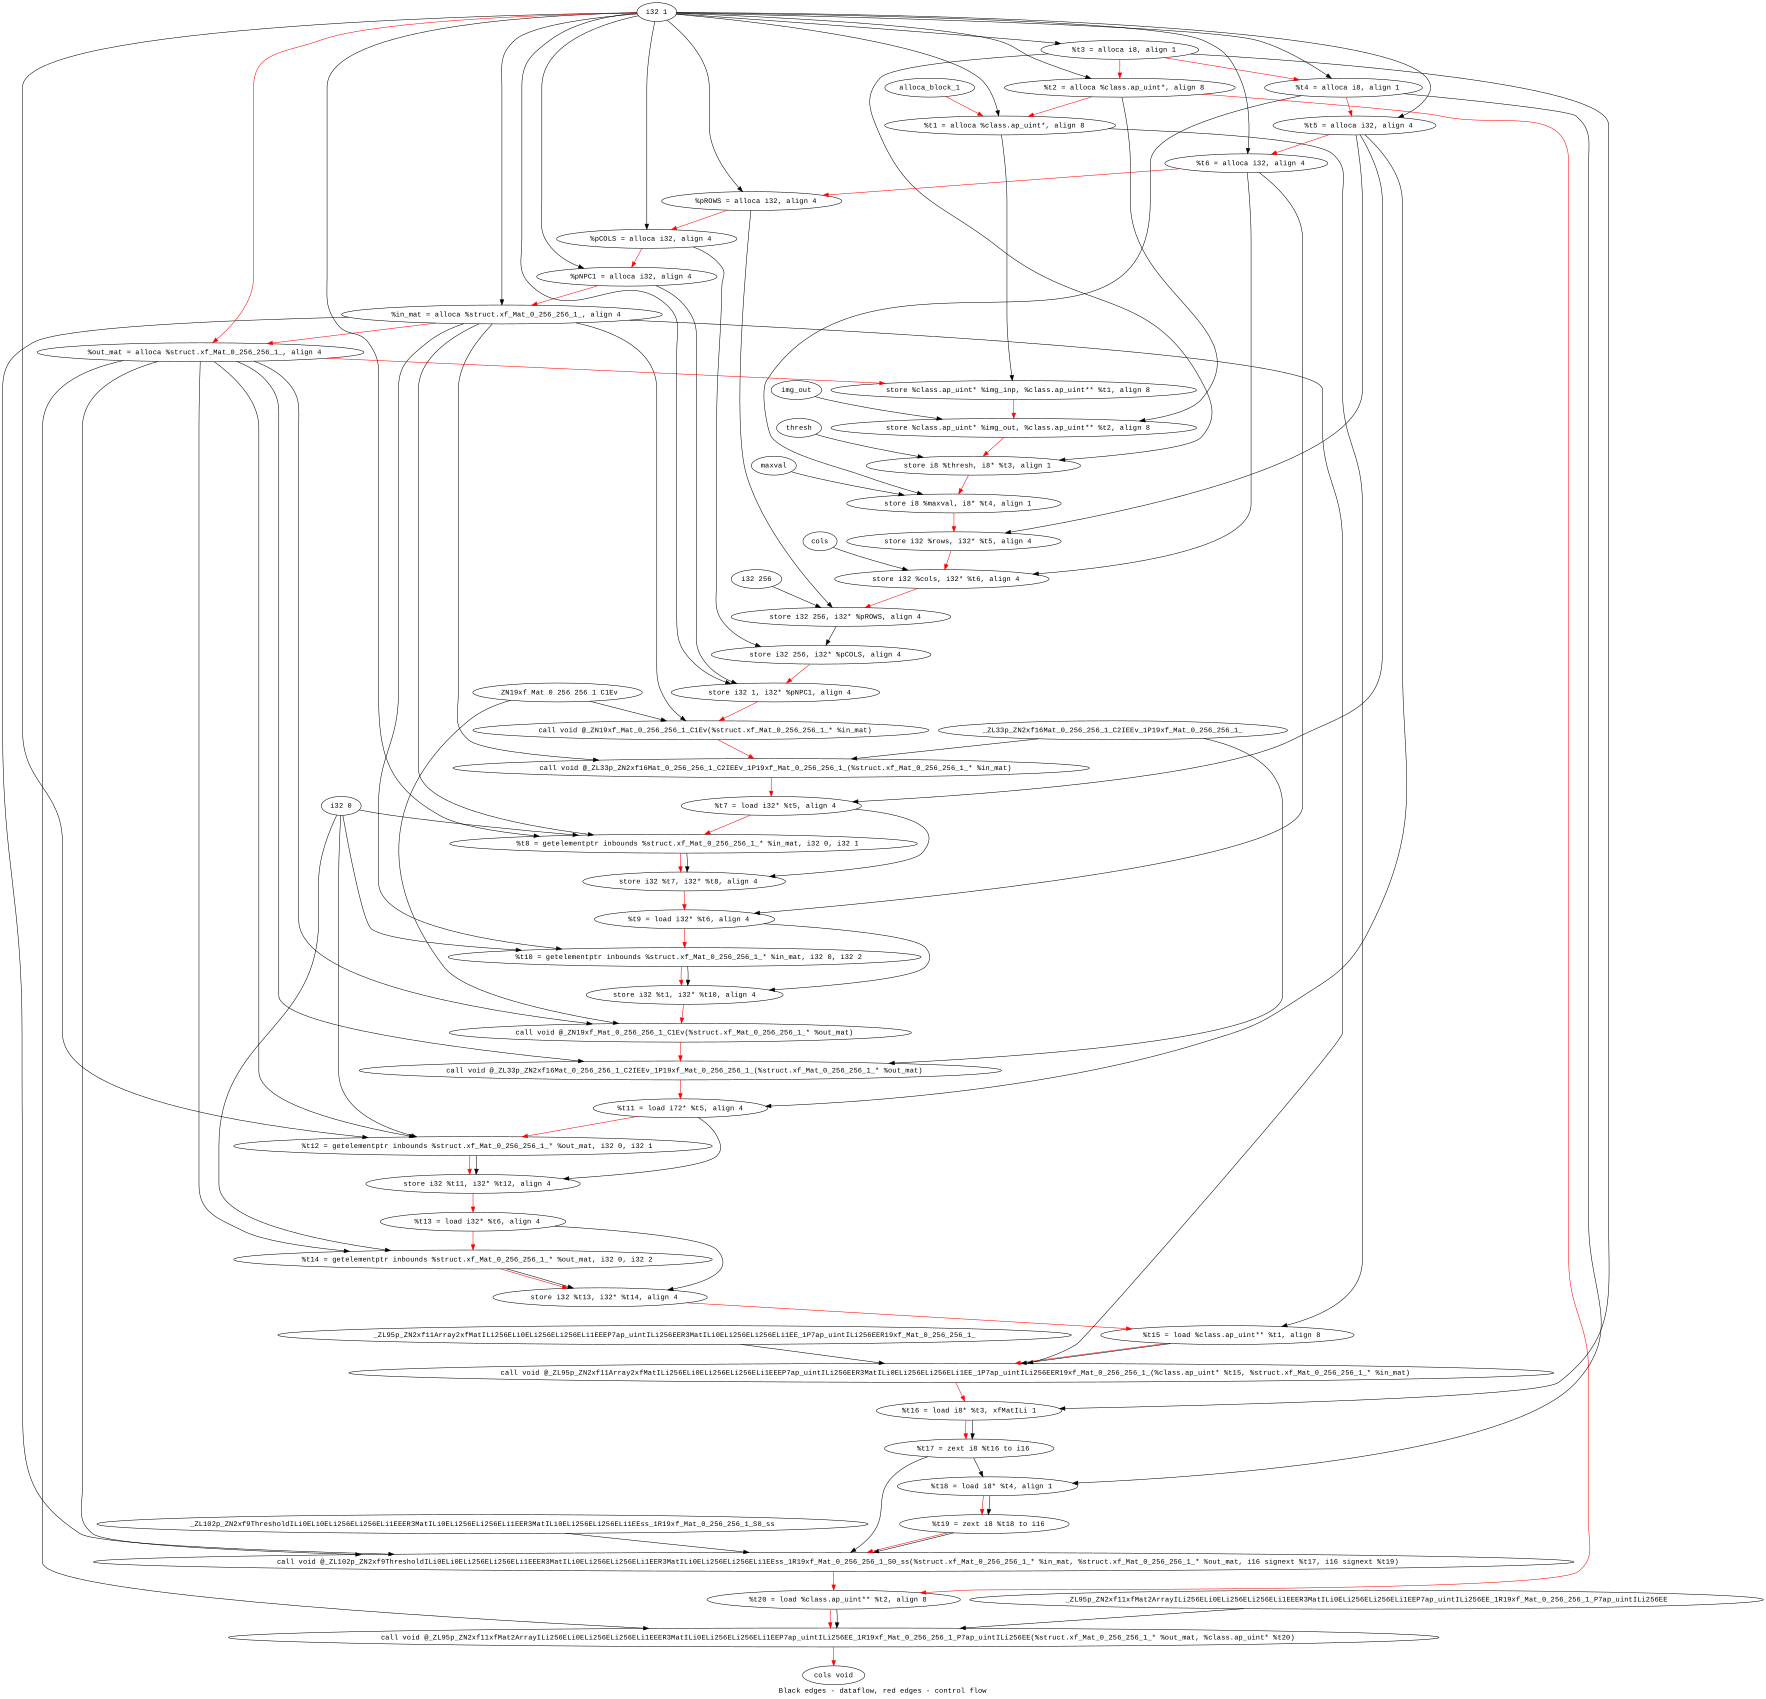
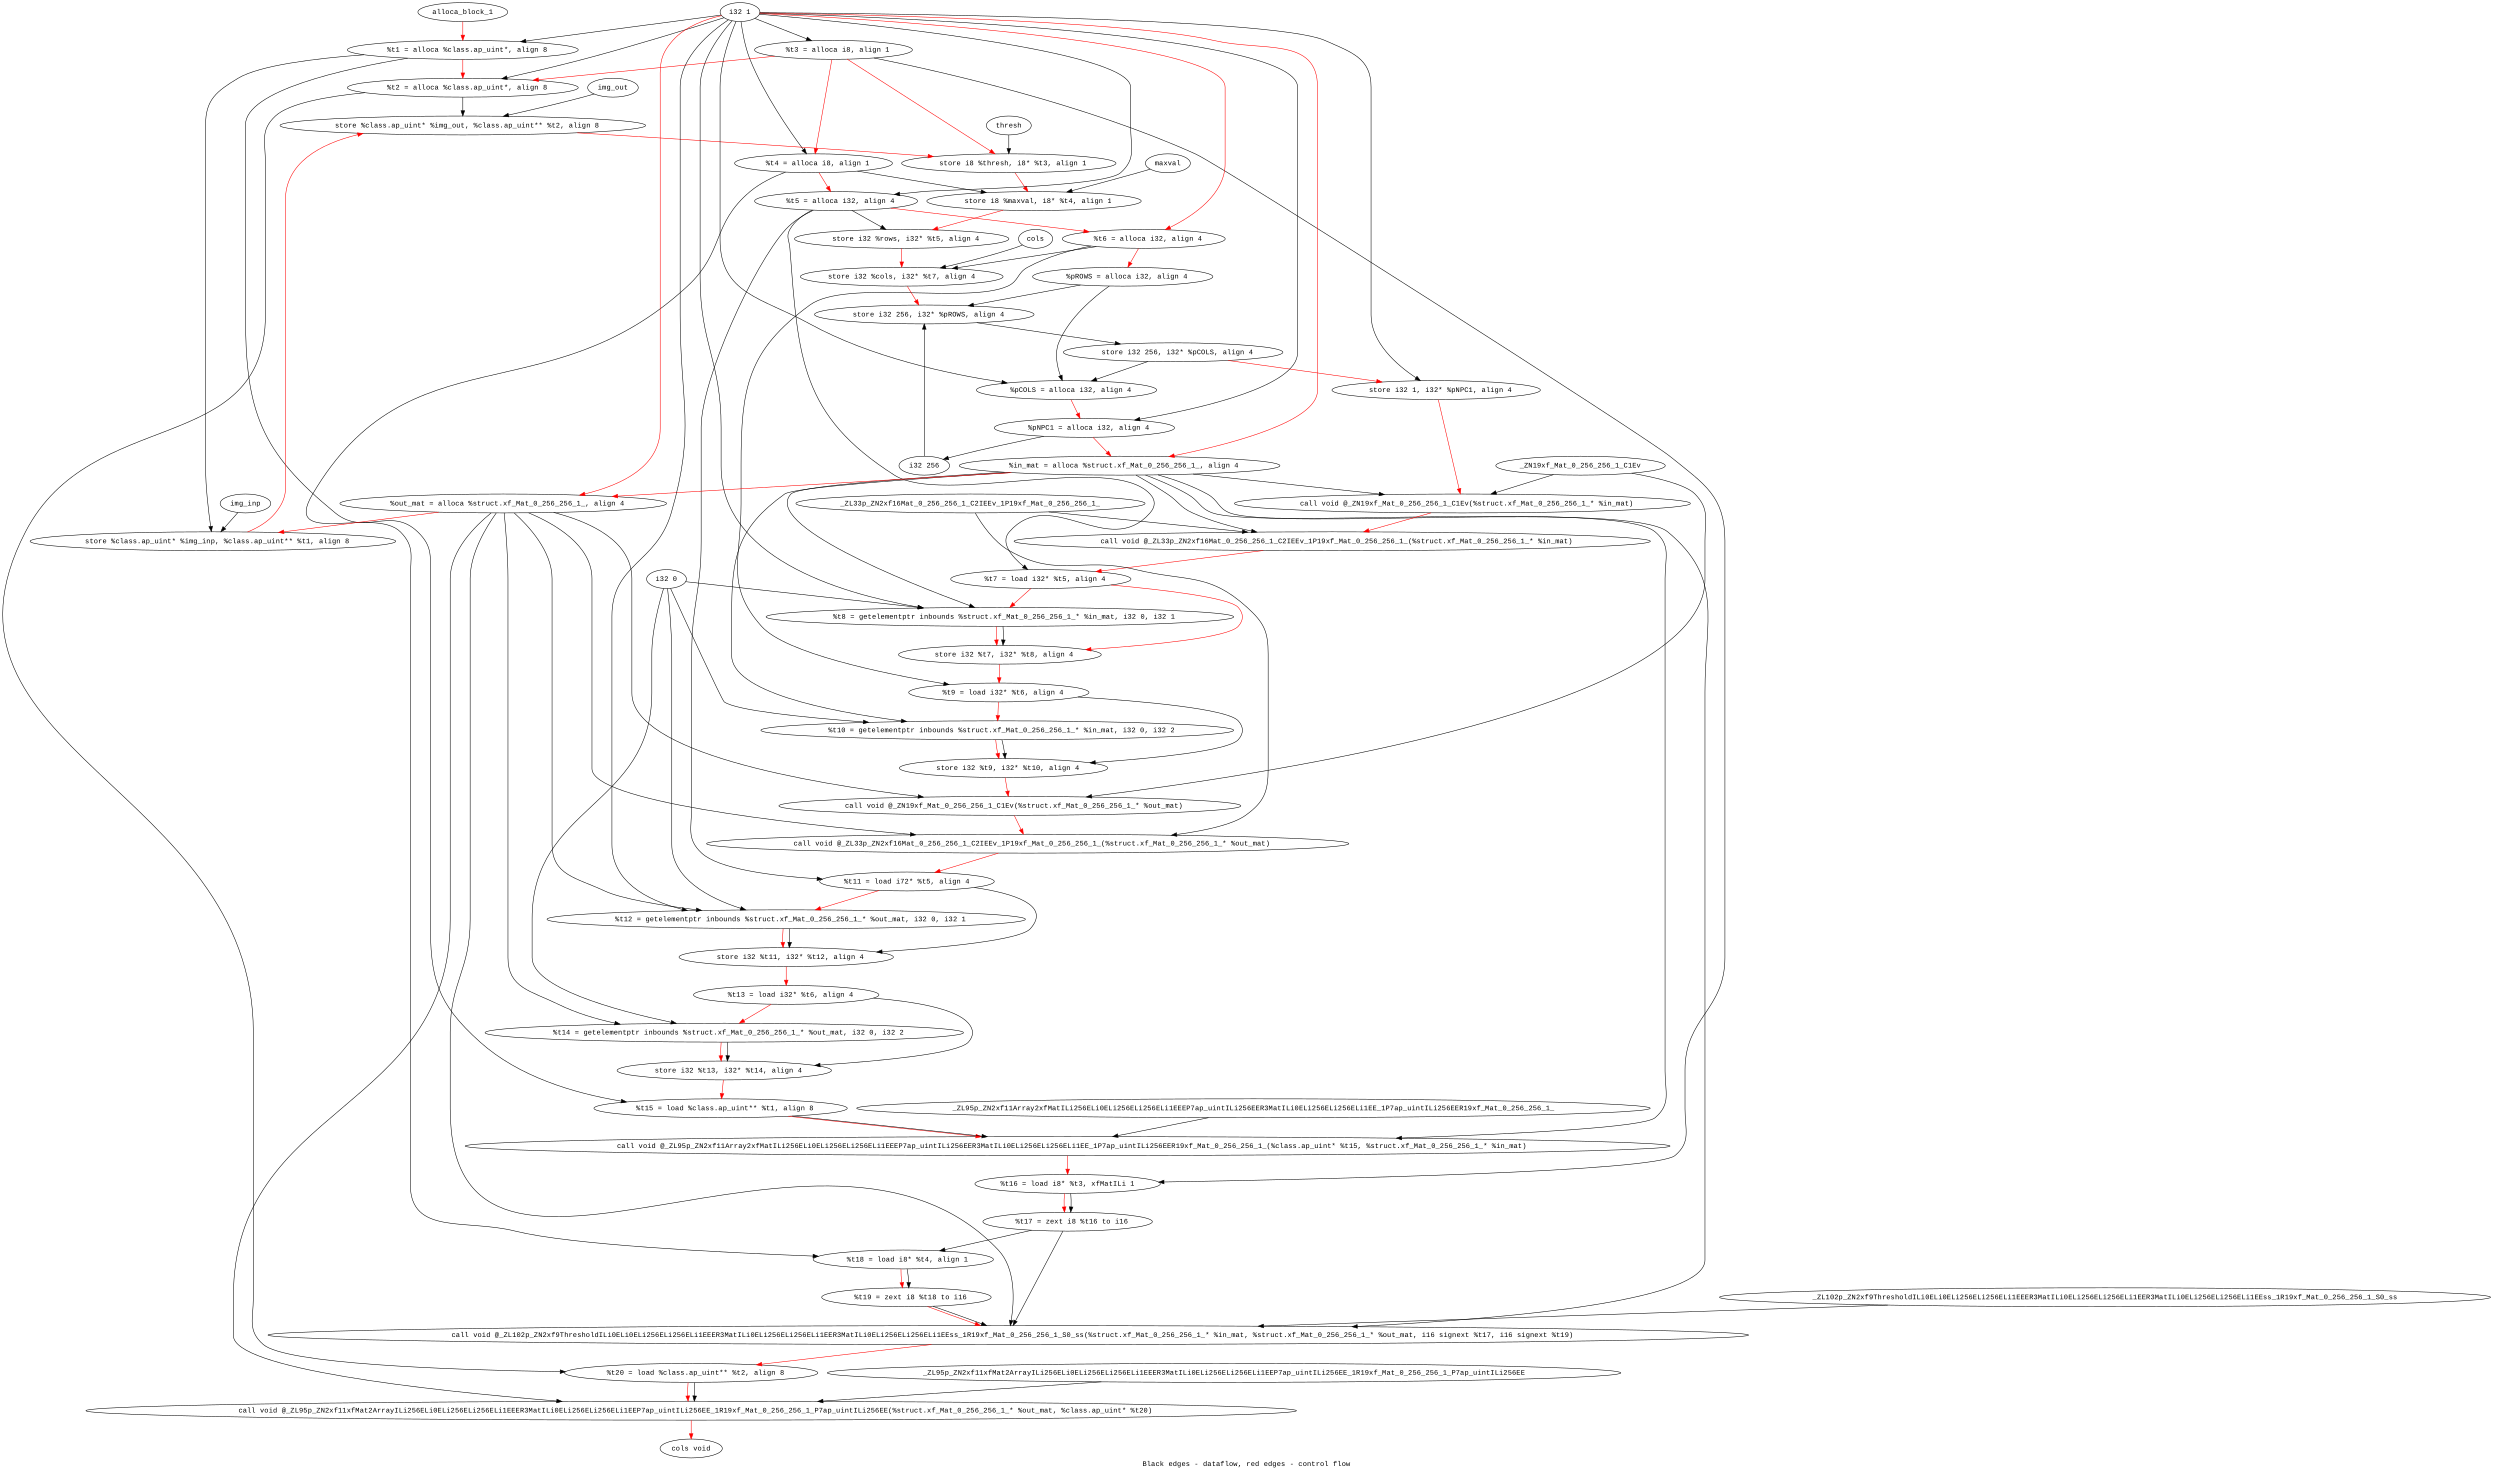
(1003, 21) -> (1080, 41)
(709, 101) -> none
(502, 105) -> (1283, 49)
(1063, 106) -> (463, 66)
(702, 219) -> (1069, 324)
(1019, 261) -> (919, 105)
(717, 447) -> (1122, 370)
(697, 483) -> (996, 446)
none -> (245, 503)
(942, 579) -> (902, 277)
(899, 862) -> (1239, 626)
(685, 995) -> (1004, 768)
(1569, 1001) -> (103, 777)
